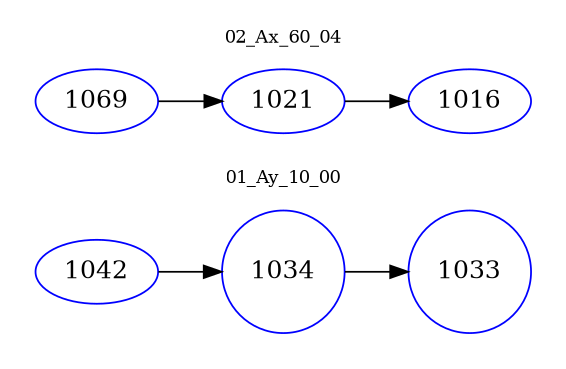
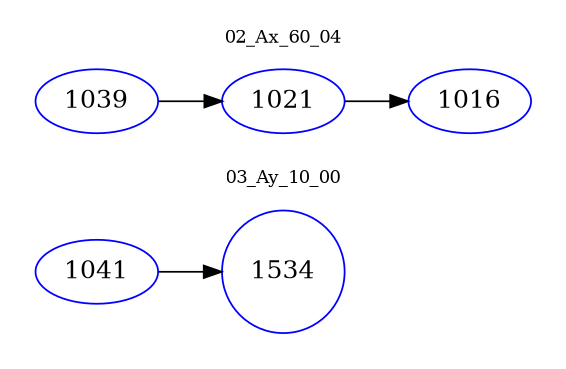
(97, 101) -> (97, 101)
(283, 179) -> (283, 179)
(97, 272) -> (97, 272)
(283, 272) -> (283, 272)
(470, 272) -> none
